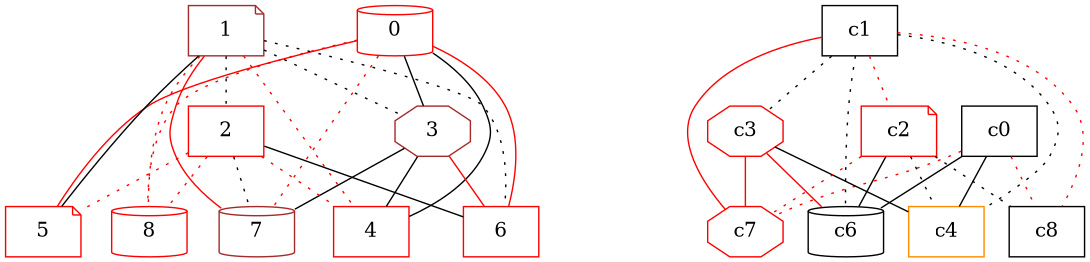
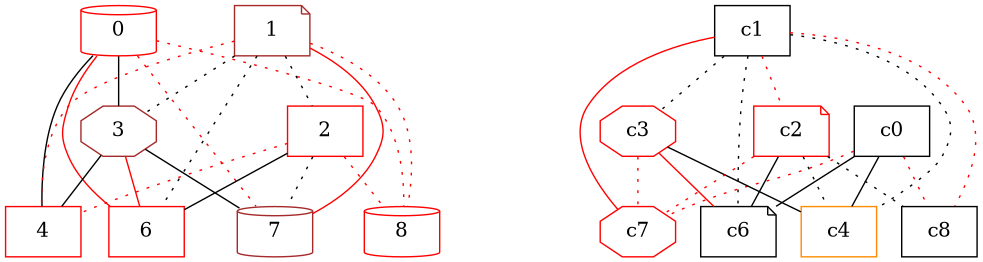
(745, 182) -> (638, 182)
(43, 232) -> none
(846, 232) -> (738, 232)
